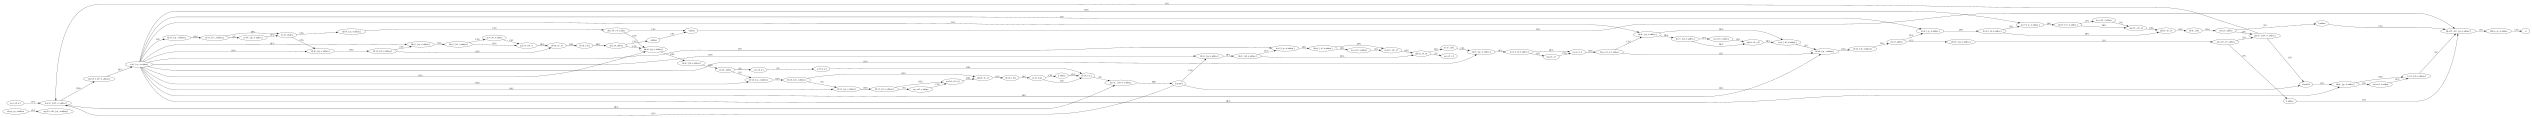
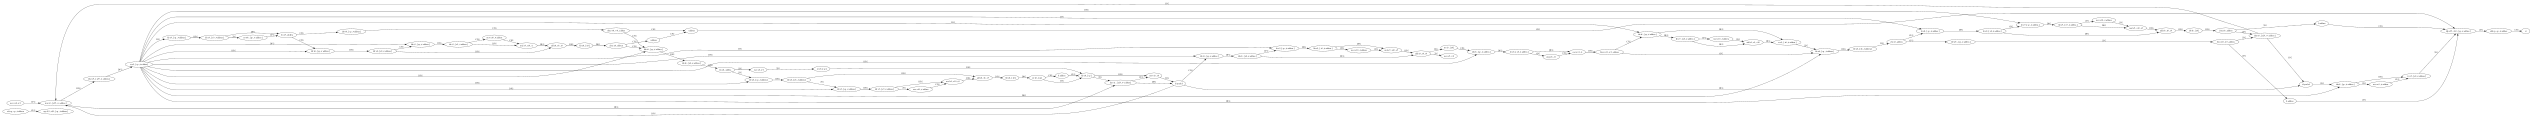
none -> (1154, 76)
